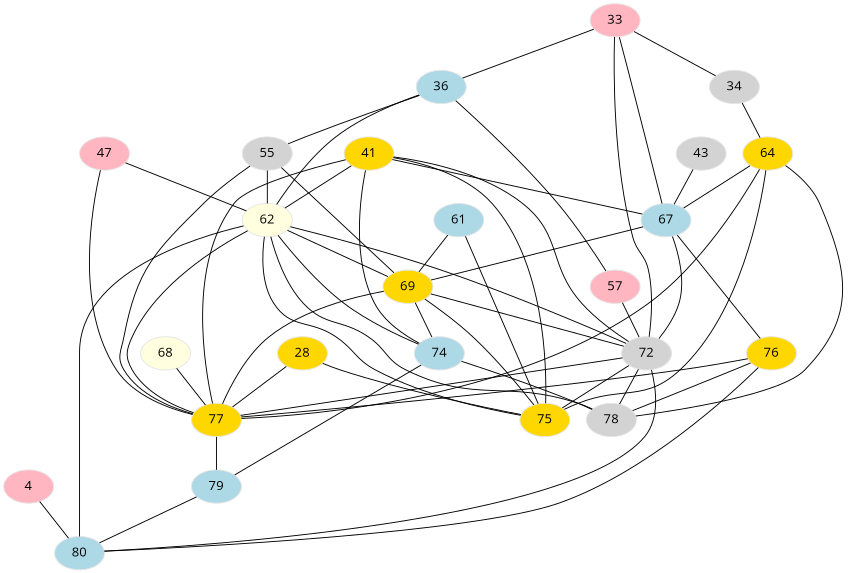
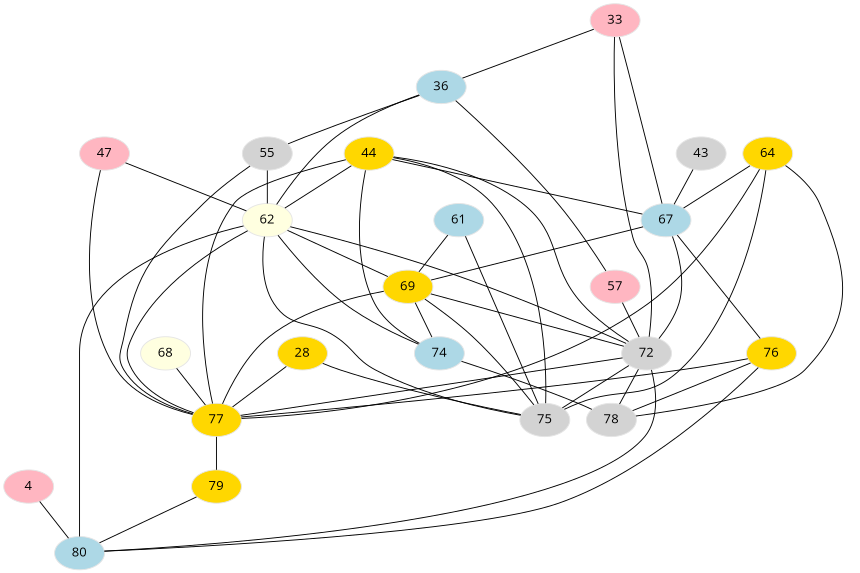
(734, 87) -> none
(369, 154) -> (369, 154)
(338, 220) -> none
(403, 368) -> none
(328, 420) -> none
(545, 420) -> (545, 420)
(216, 487) -> (216, 487)
